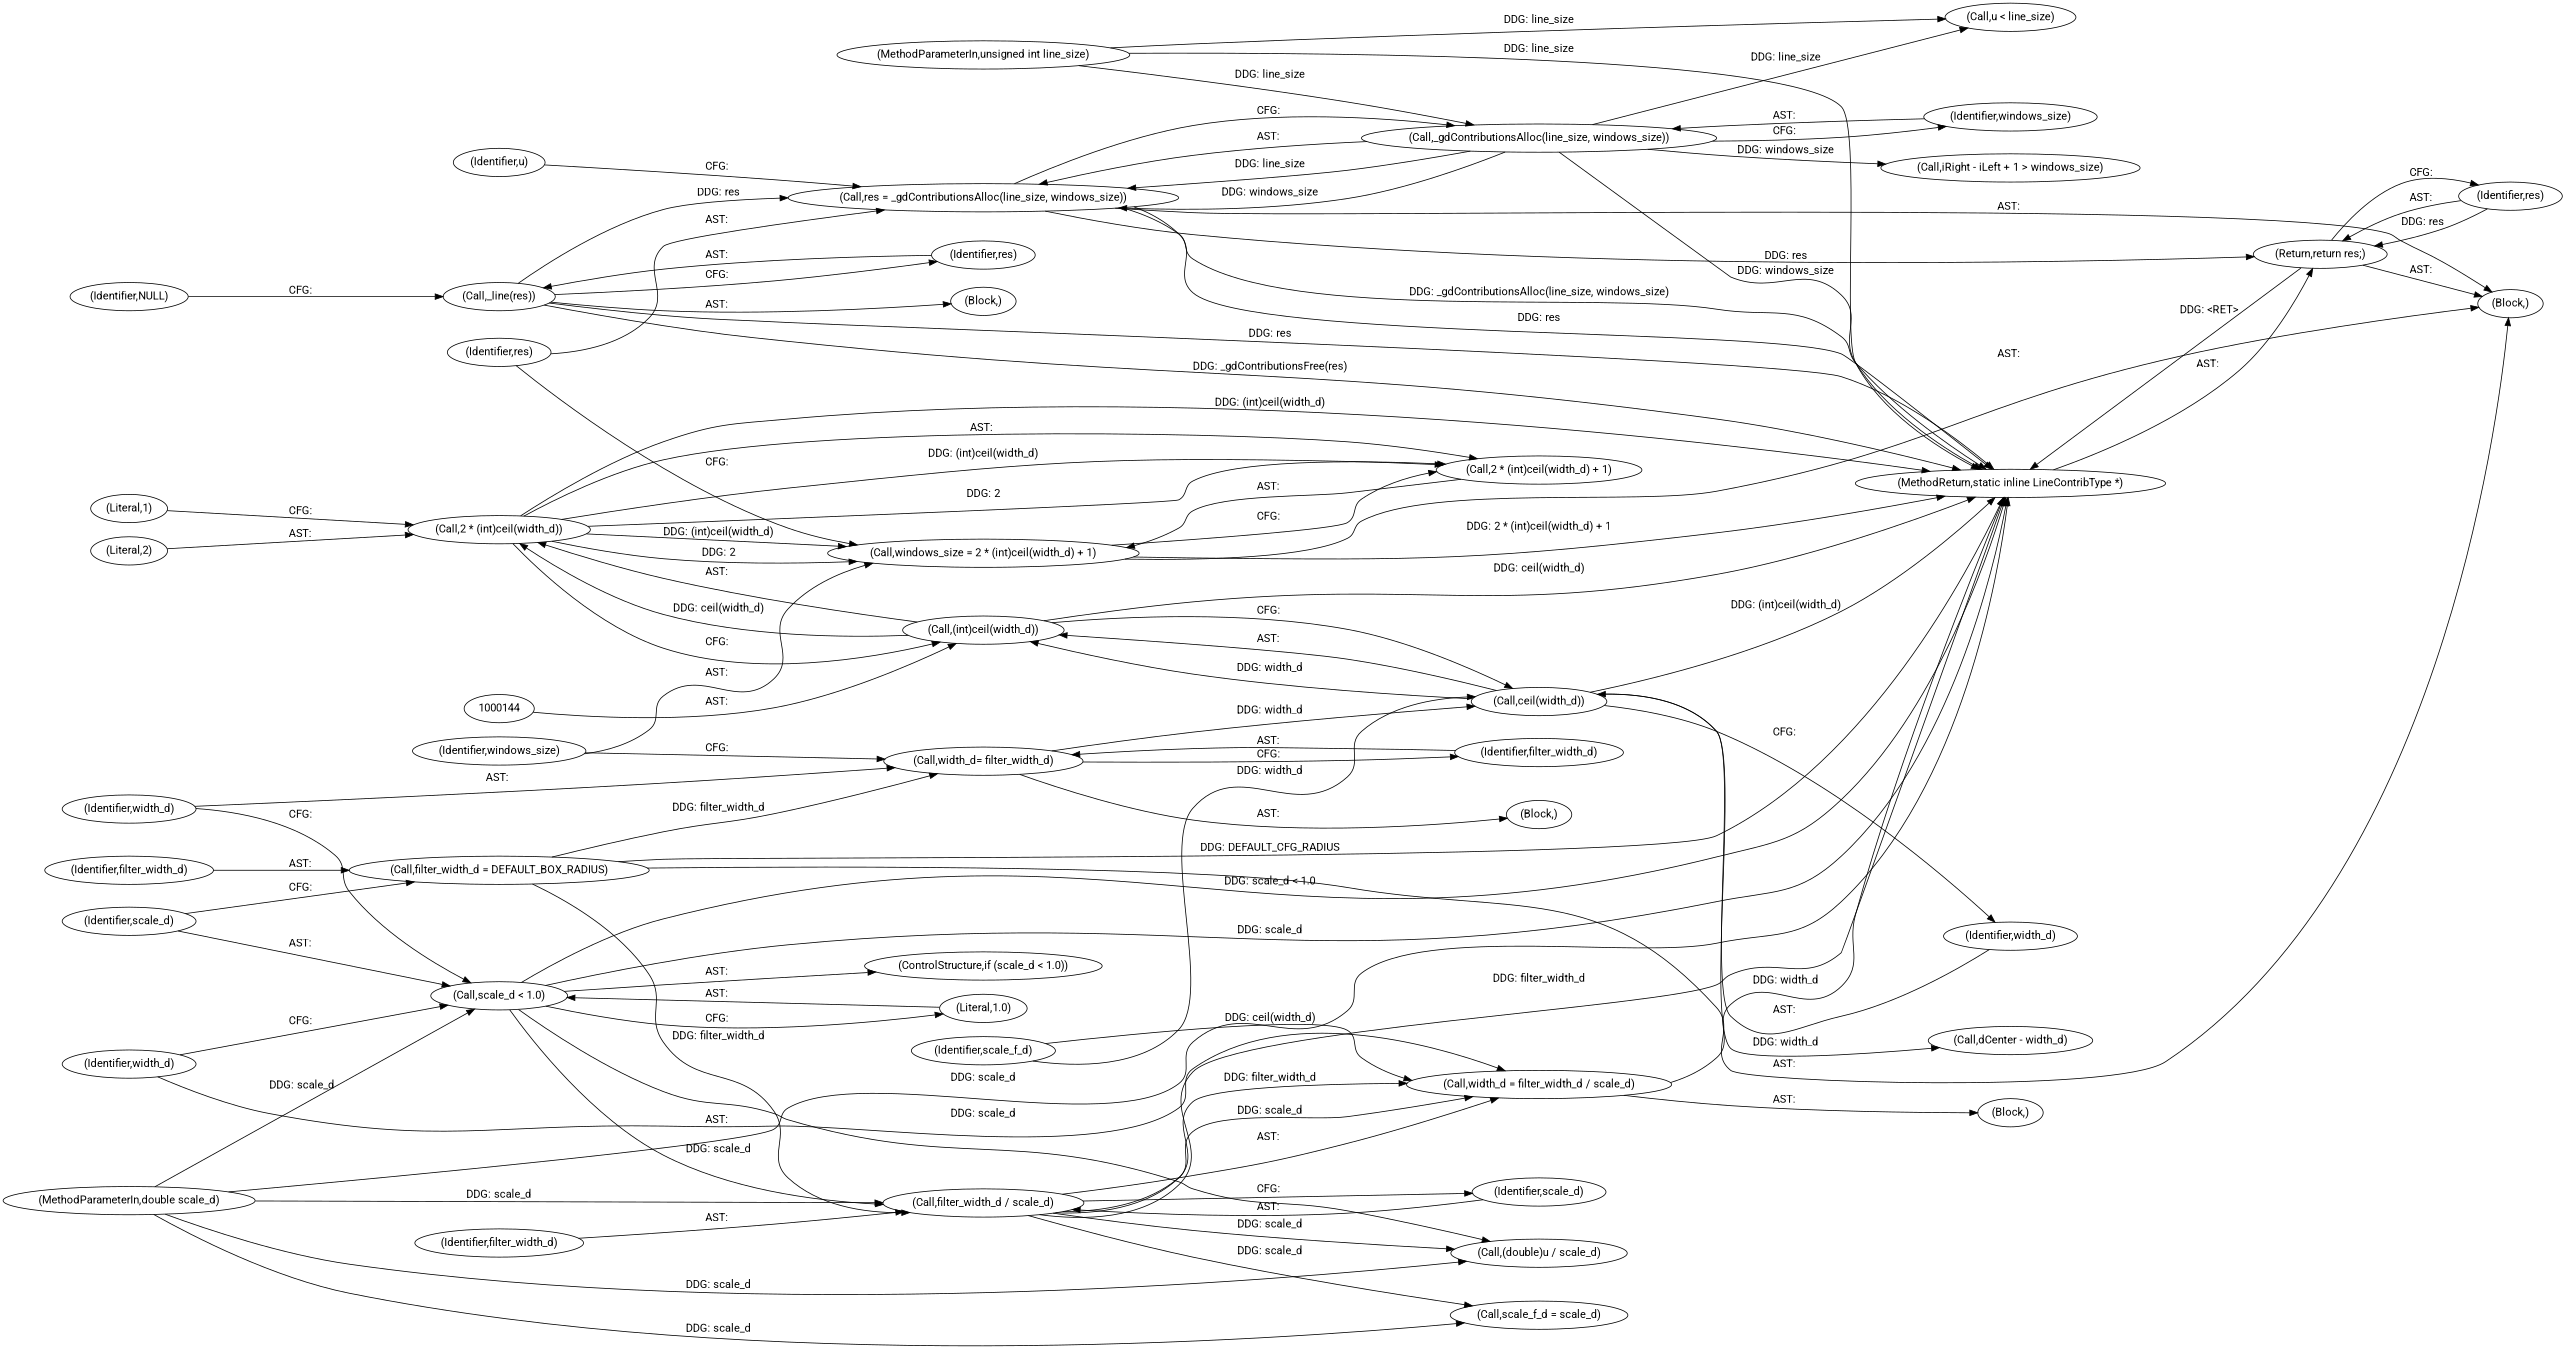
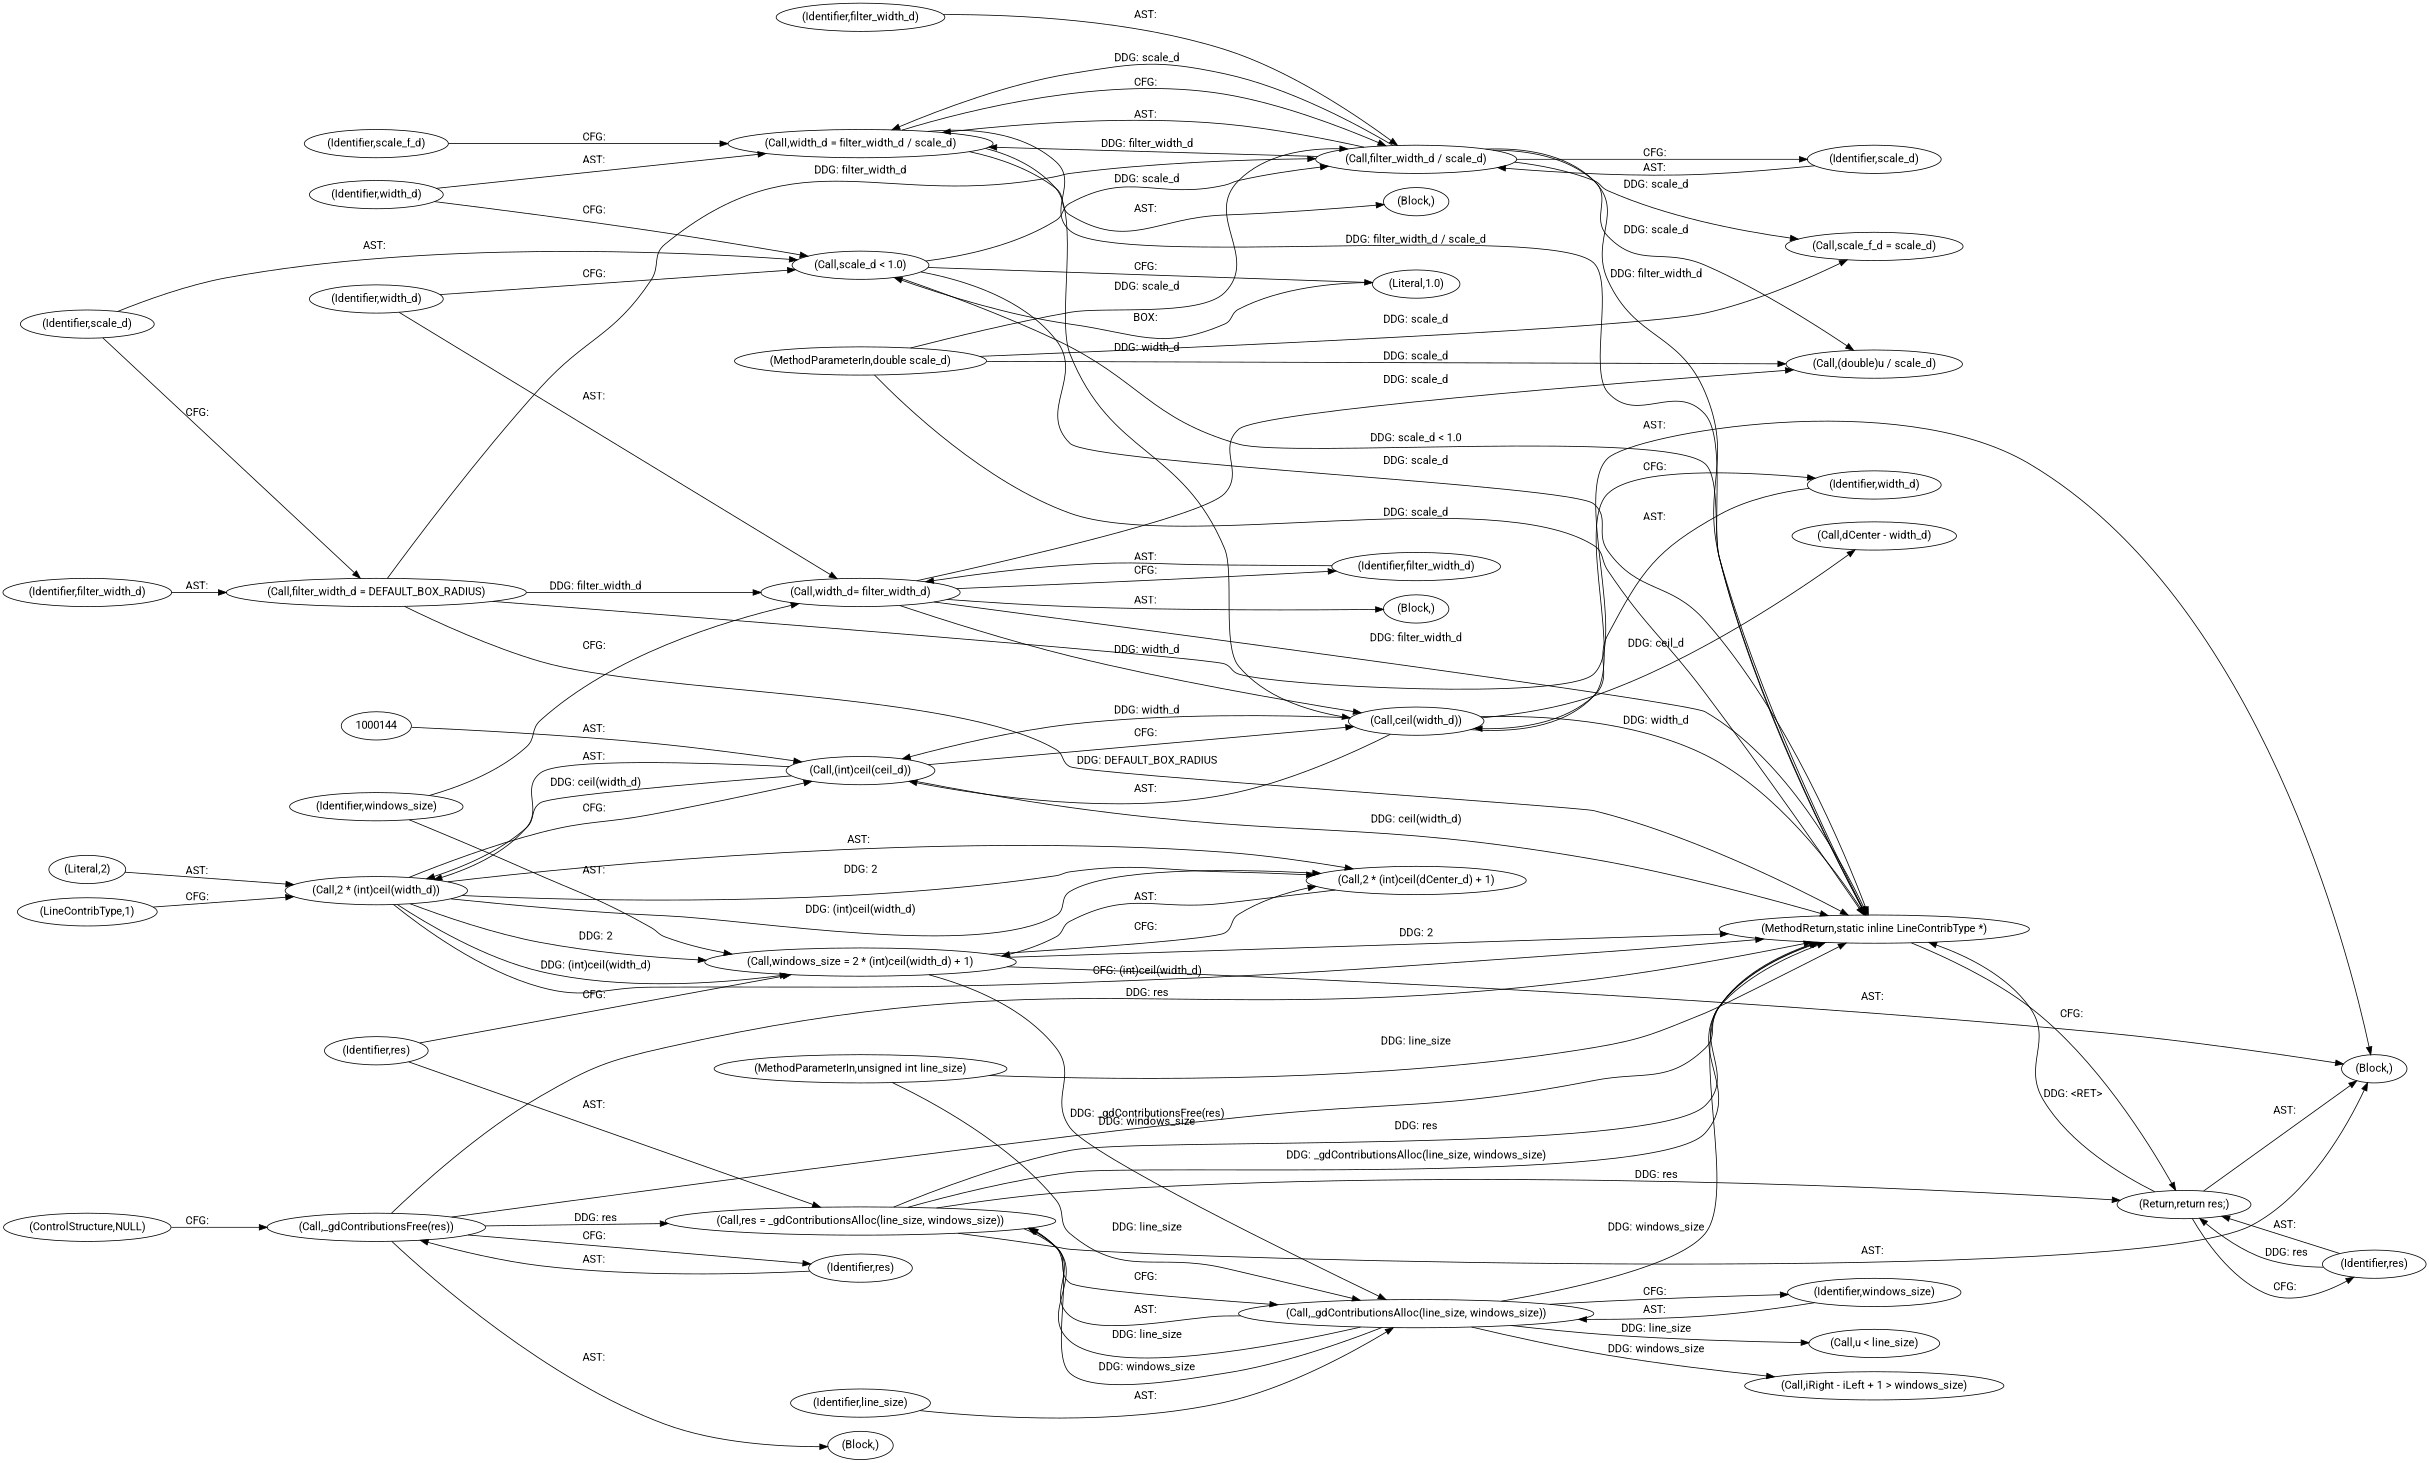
(1524, 32) -> none
none -> (1142, 89)
(499, 162) -> none
(129, 297) -> (87, 1227)
(499, 297) -> (376, 1227)
(2209, 365) -> (2073, 1014)
(1270, 403) -> (1147, 971)
(1539, 470) -> (1416, 880)
(129, 508) -> (87, 912)
(1539, 527) -> (1416, 933)
(1786, 605) -> (1656, 721)
(983, 630) -> (861, 771)
none -> (1447, 671)
(1184, 833) -> (1142, 447)
(1270, 848) -> (1147, 761)
(983, 966) -> none
(1786, 981) -> (1416, 240)
(719, 994) -> (1147, 318)
(1270, 1018) -> (596, 138)
(1786, 1043) -> (1656, 644)
(311, 1100) -> none
(991, 1150) -> (1317, 413)
none -> (1119, 1162)
none -> (861, 1403)
